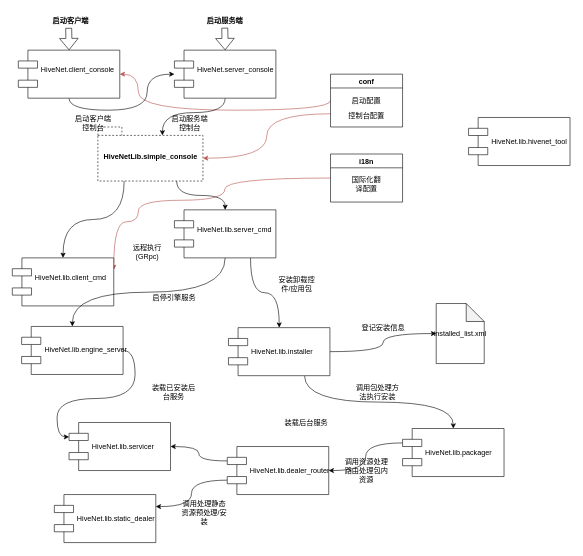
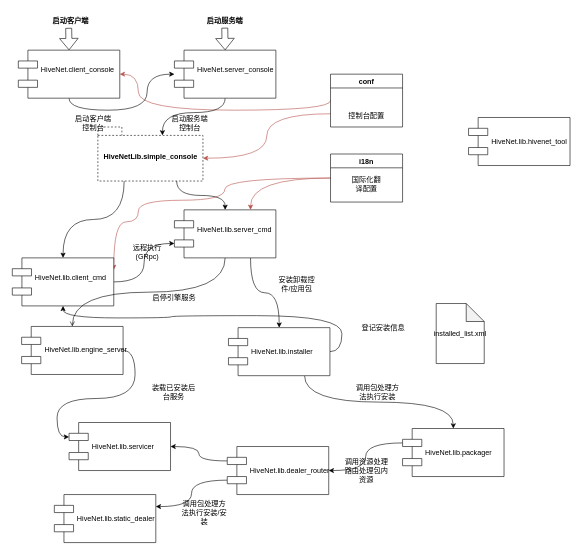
(366, 101) -> none
none -> (269, 185)
none -> (141, 273)
(78, 309) -> (77, 311)
(383, 341) -> (325, 321)
(306, 422) -> none
(204, 512) -> (204, 512)
